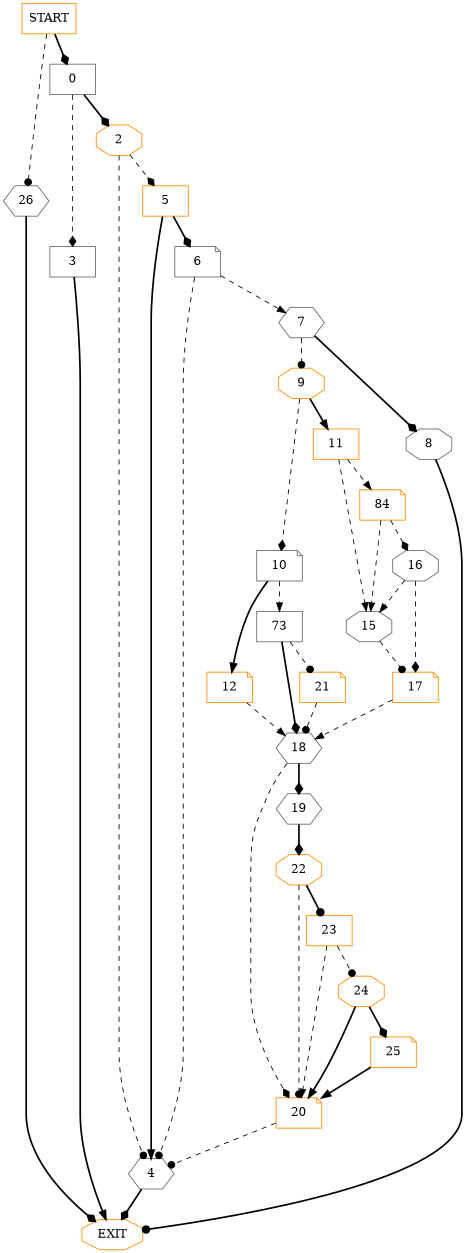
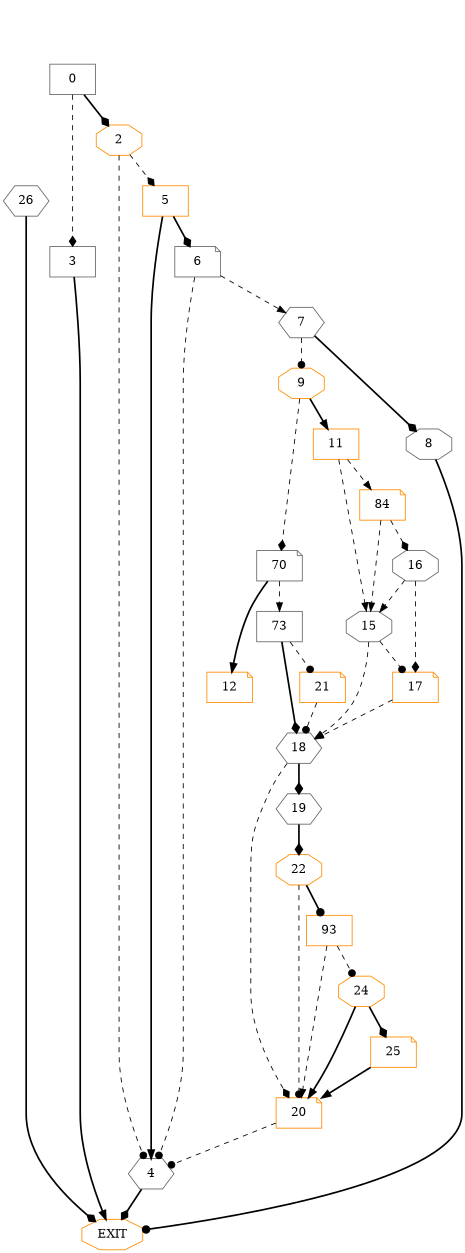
(49, 19) -> none
(280, 566) -> (280, 566)
(263, 716) -> (357, 694)
(329, 931) -> (329, 931)
